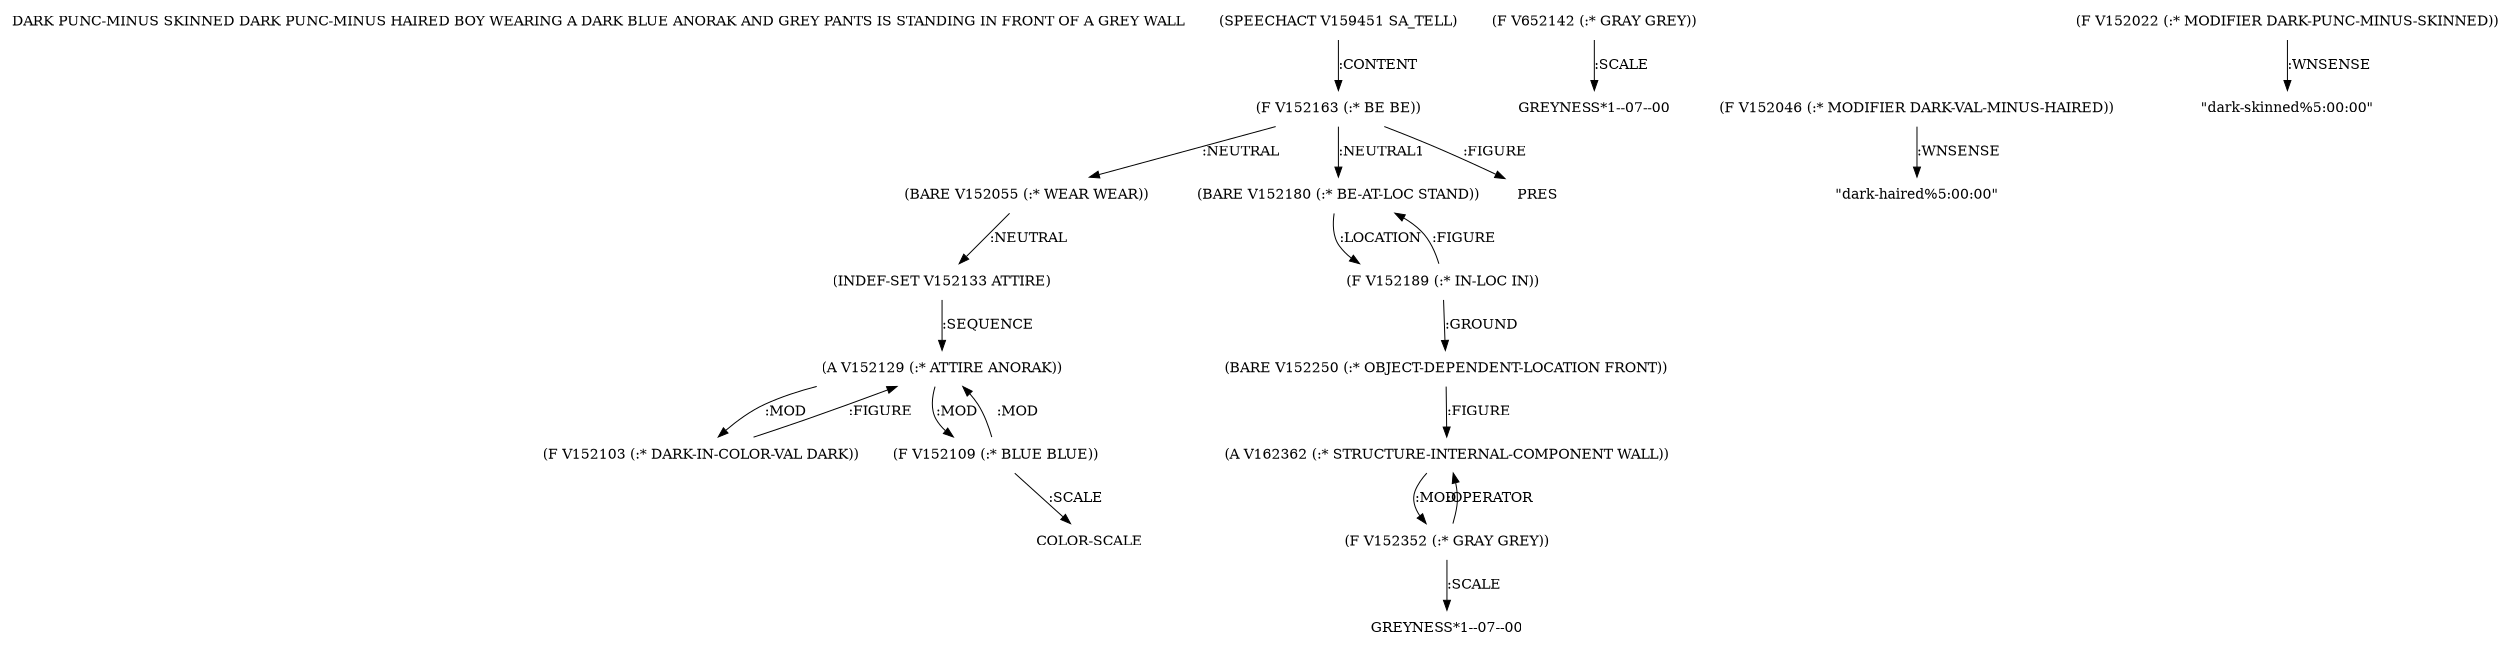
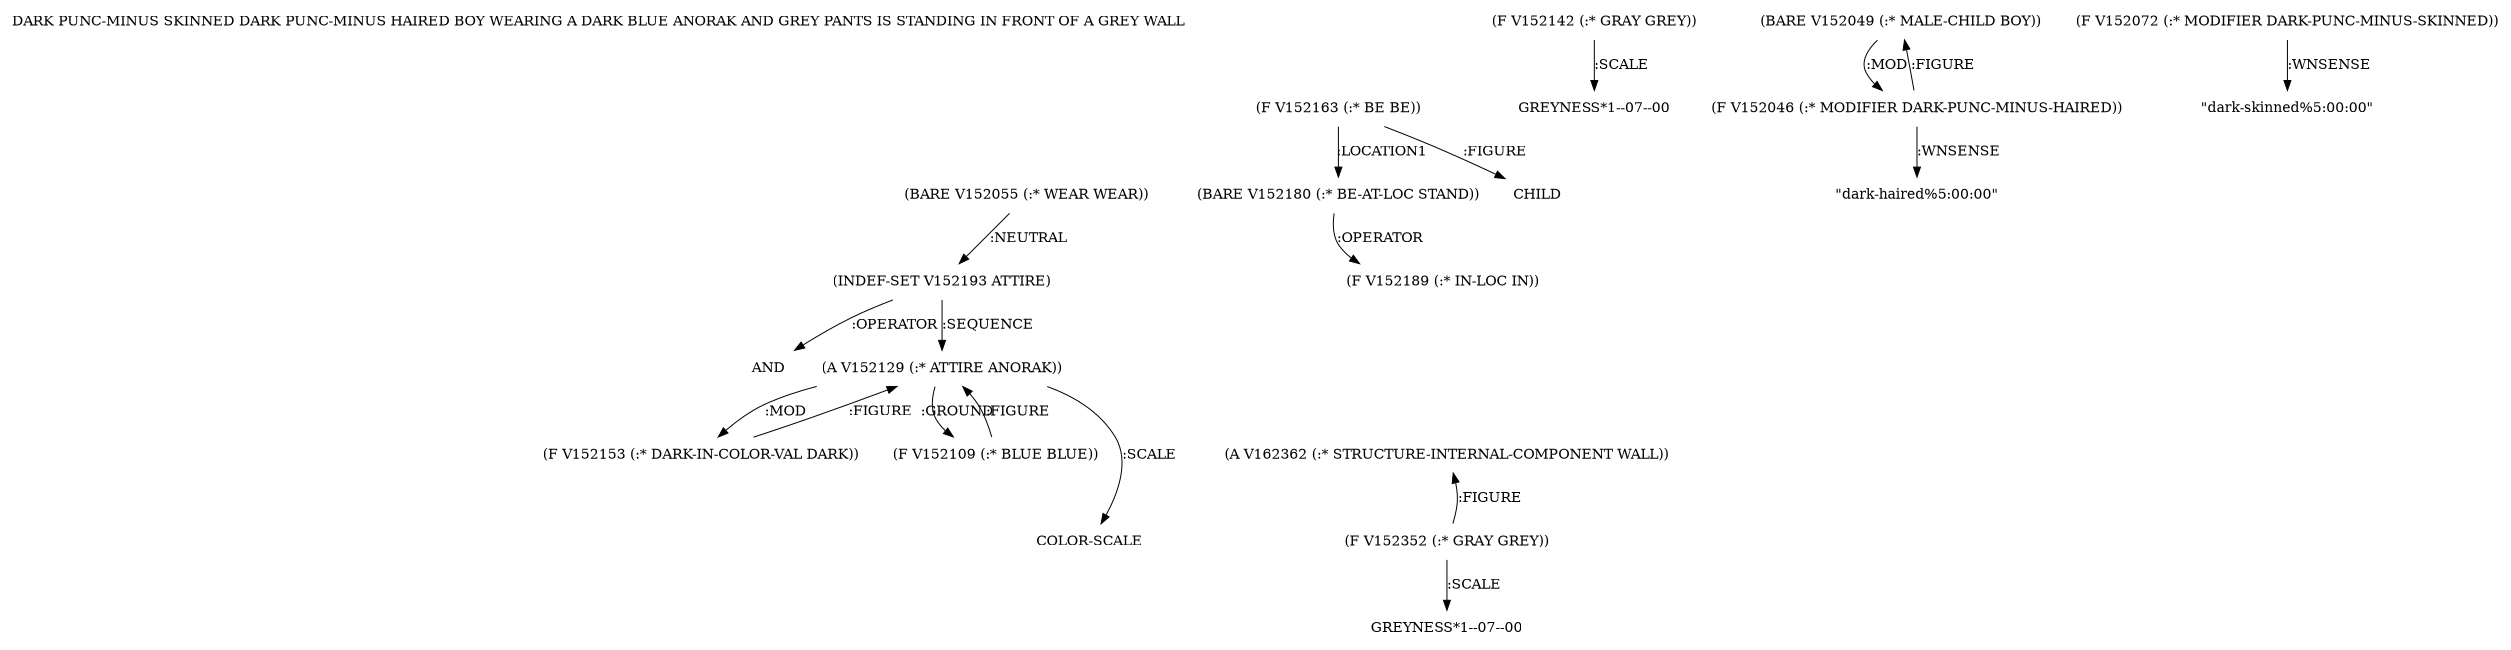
(1338, 22) -> none
(1594, 22) -> (1594, 22)
none -> (1901, 22)
(2287, 22) -> (2287, 22)
(1917, 109) -> (1917, 109)
(1187, 151) -> none
(1382, 152) -> (1382, 152)
(1538, 195) -> (1538, 195)
(1426, 237) -> none
(1380, 239) -> (1380, 239)
(942, 282) -> (942, 282)
none -> (769, 368)
(1446, 368) -> none
(957, 412) -> (957, 412)
(1018, 412) -> (1018, 412)
(701, 455) -> (701, 455)
(1414, 493) -> none
(1039, 495) -> (1114, 435)
(1490, 498) -> (1490, 498)
